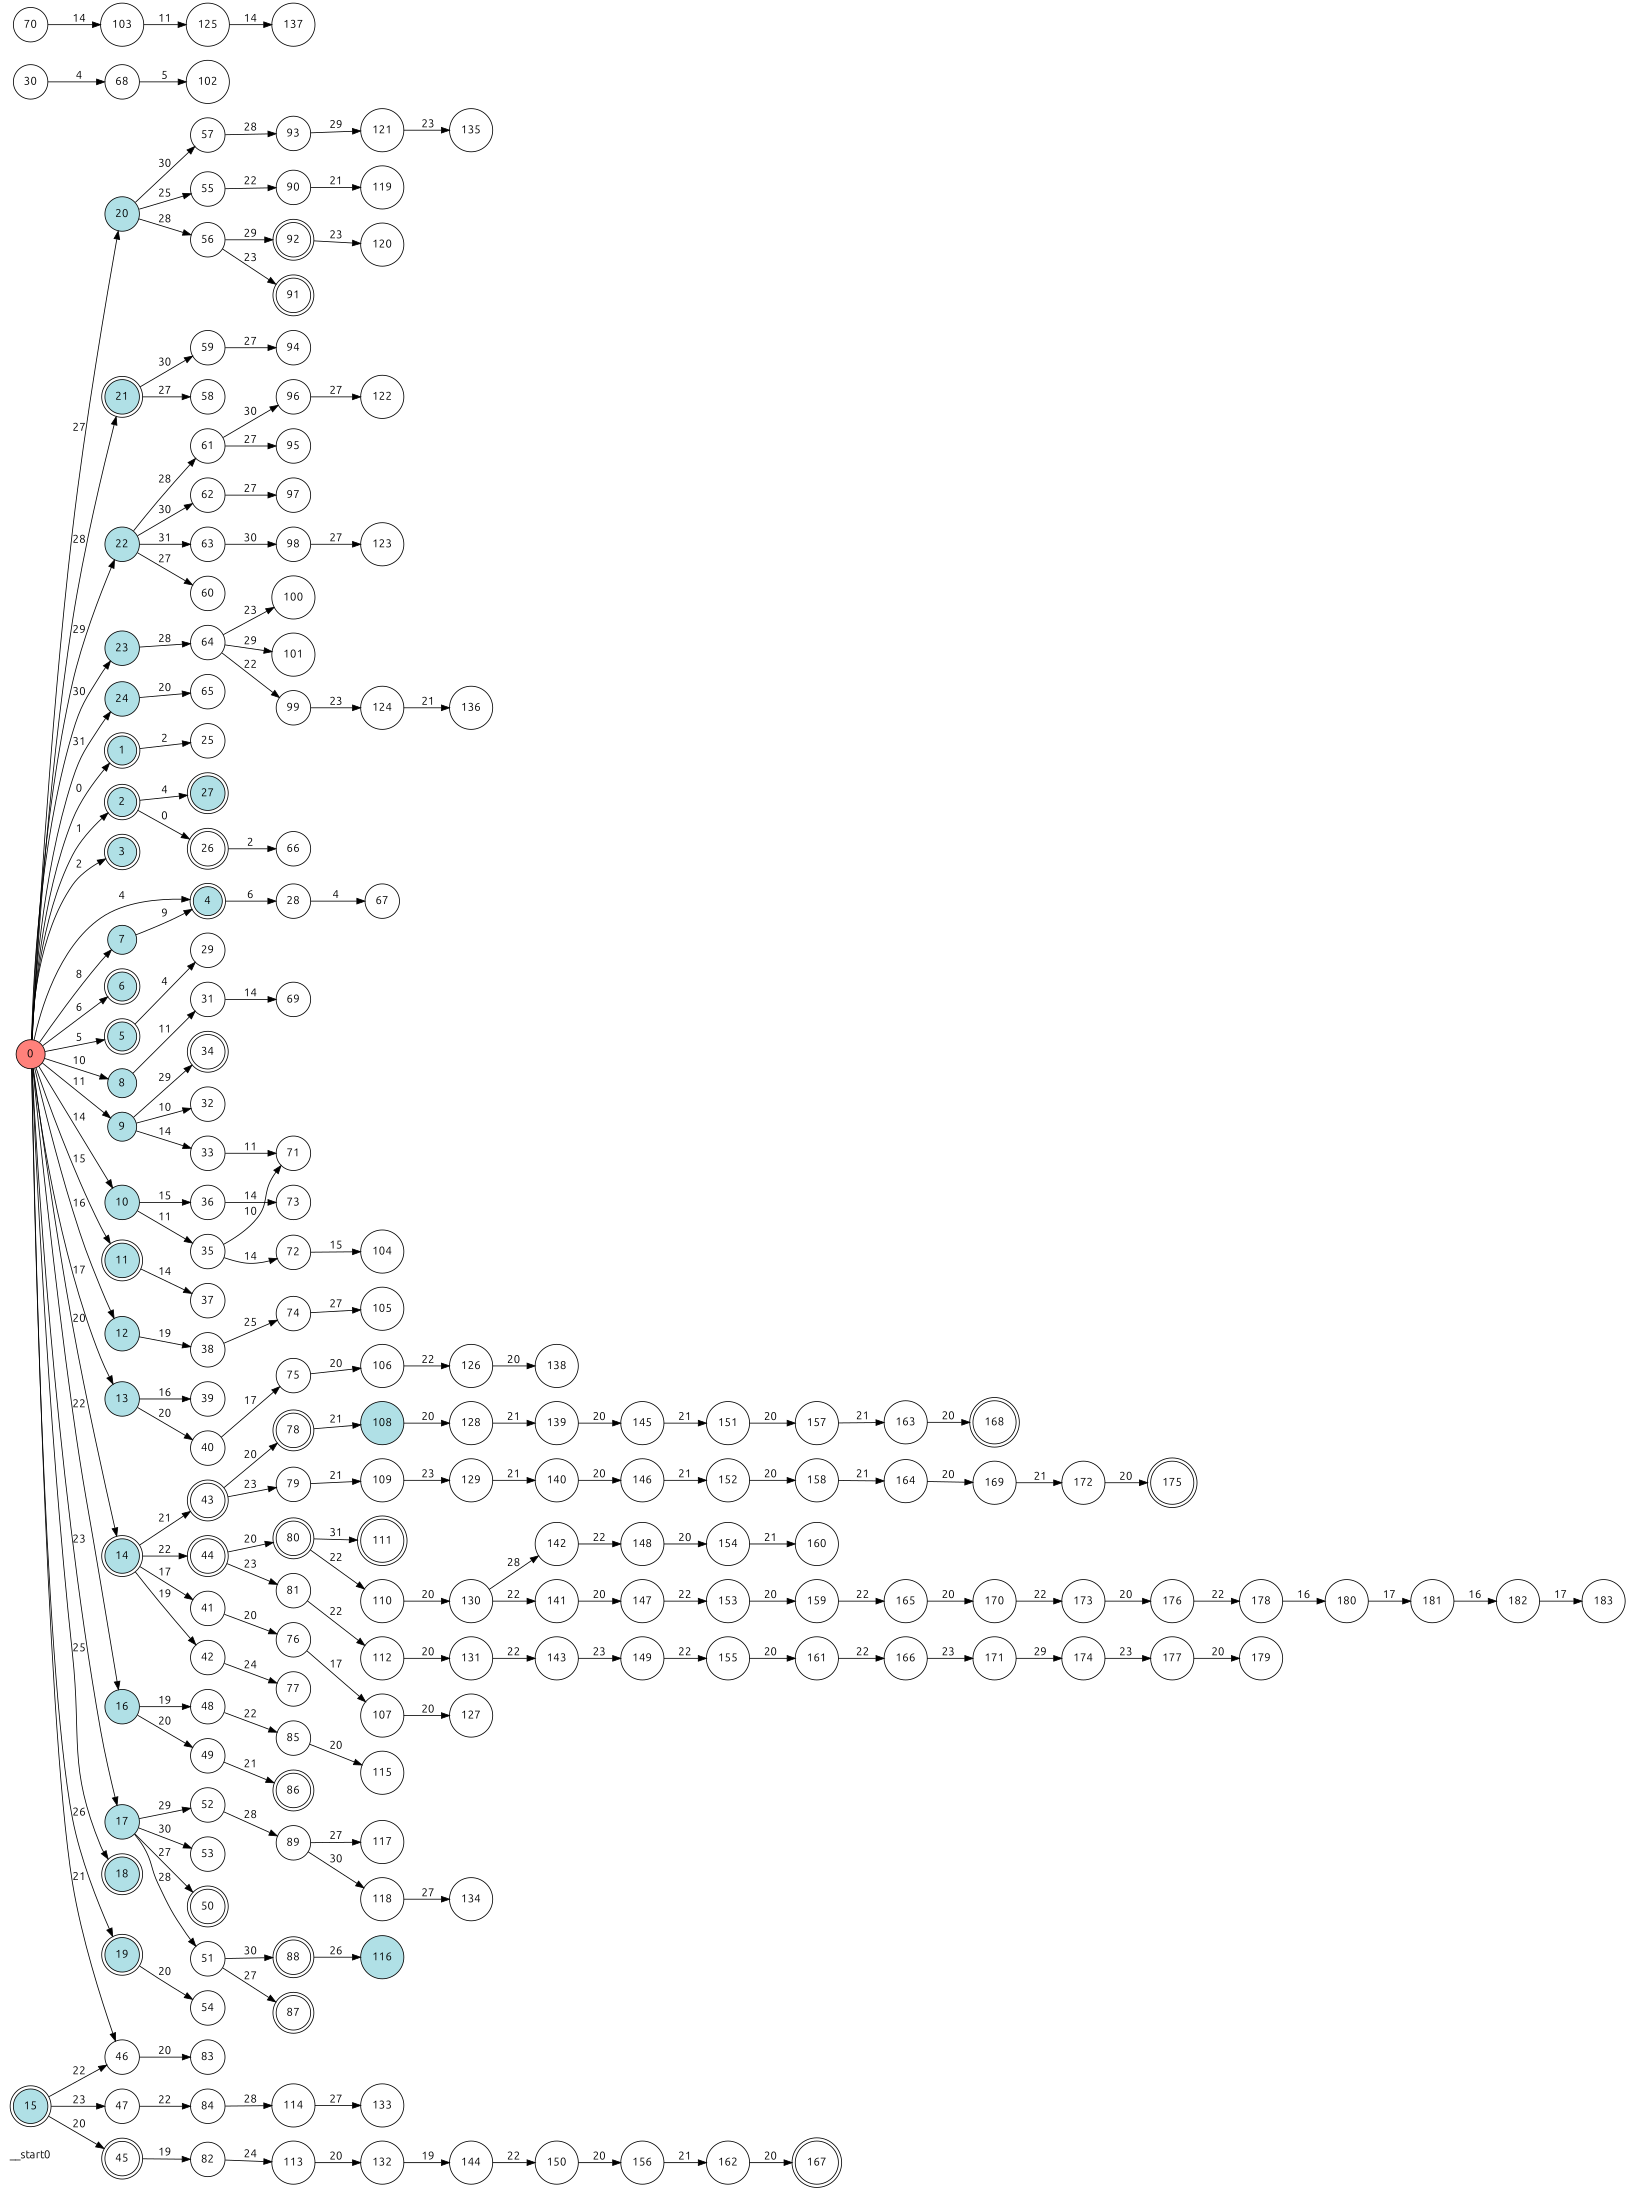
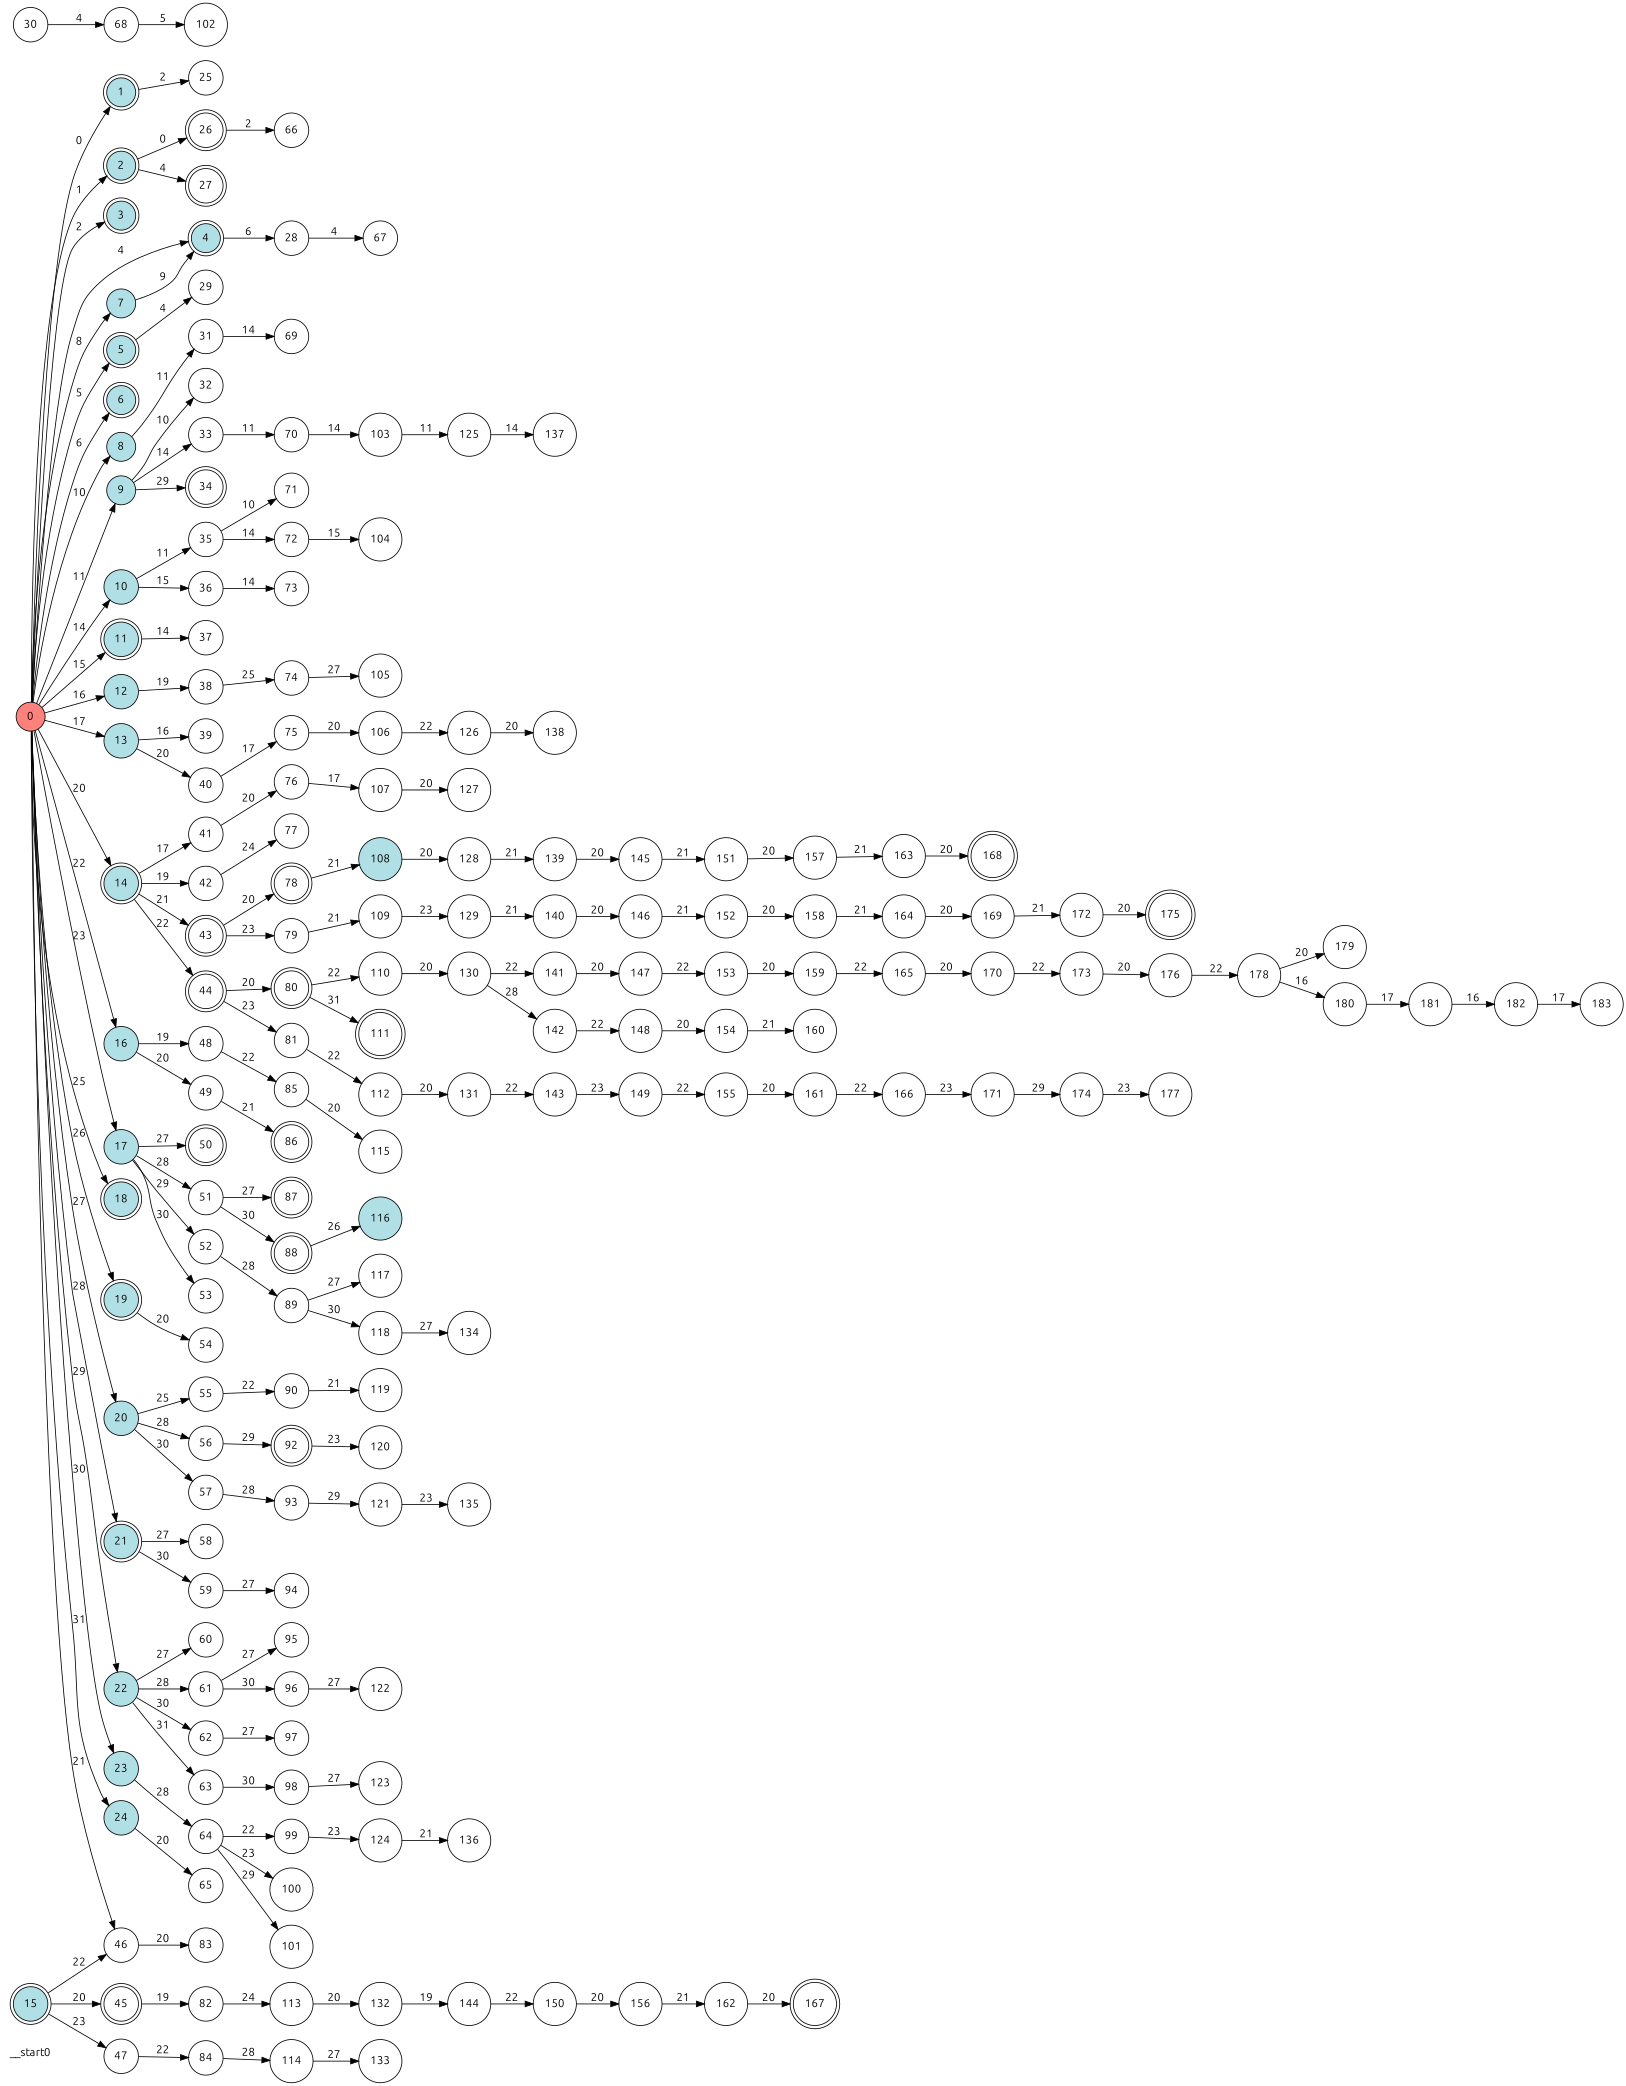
(293, 295) -> none
(208, 793) -> (206, 186)
(247, 1153) -> (245, 435)
(1213, 1658) -> (1298, 962)
